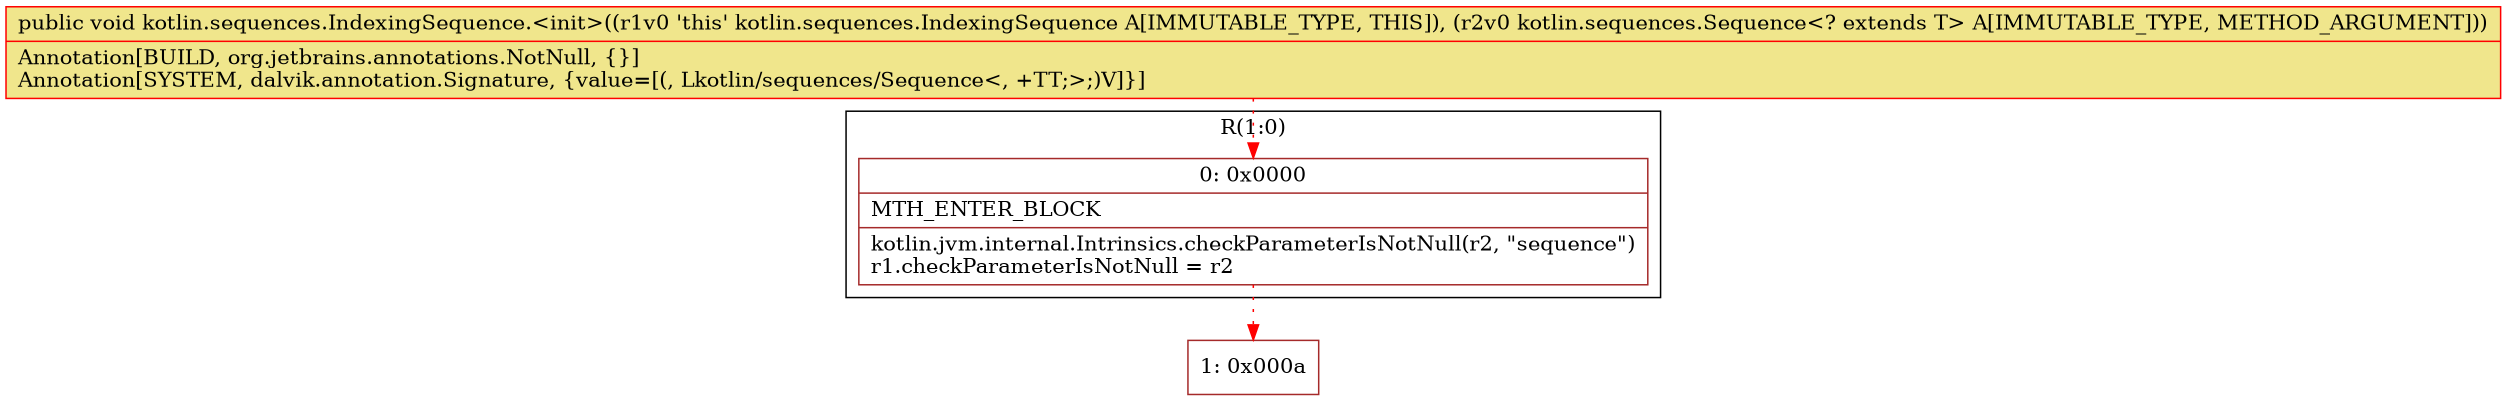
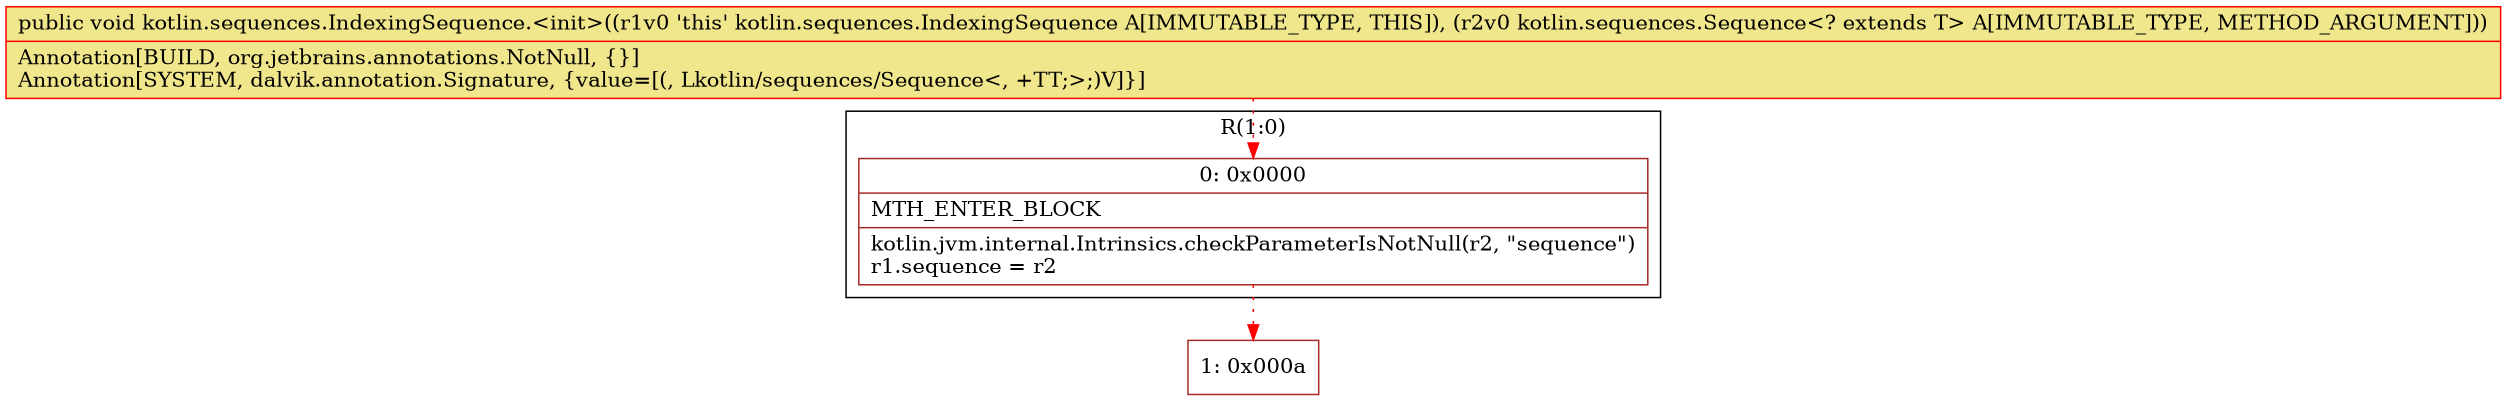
(1053, 267) -> (964, 267)
